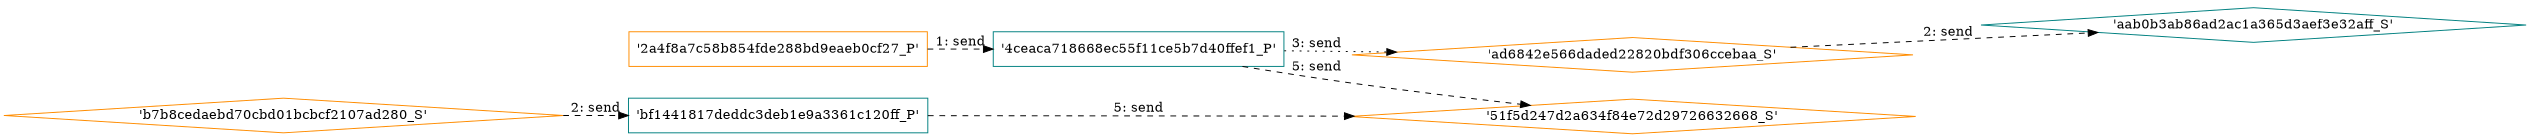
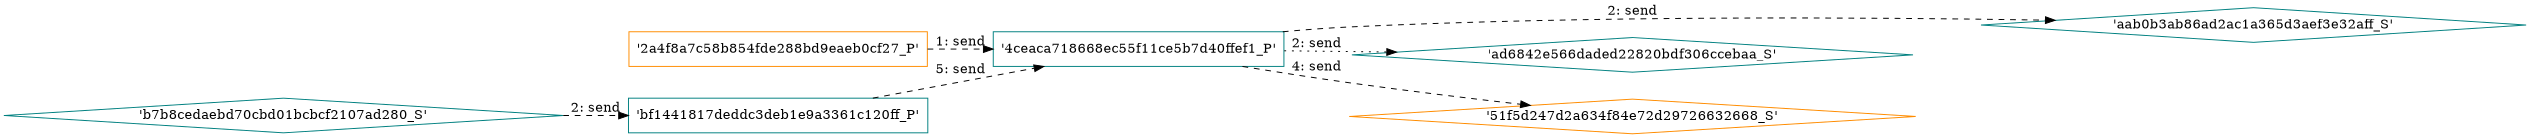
(1939, 40) -> (1664, 19)
(1317, 44) -> (1317, 44)
(1632, 55) -> (1632, 55)
(1317, 67) -> (1317, 67)
(283, 115) -> (283, 115)
(1136, 116) -> (954, 83)
